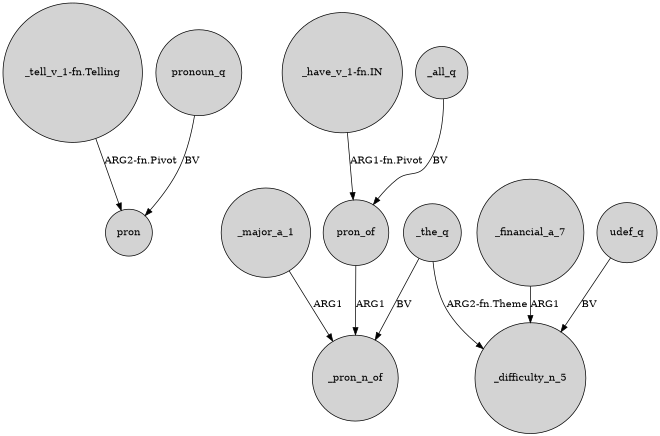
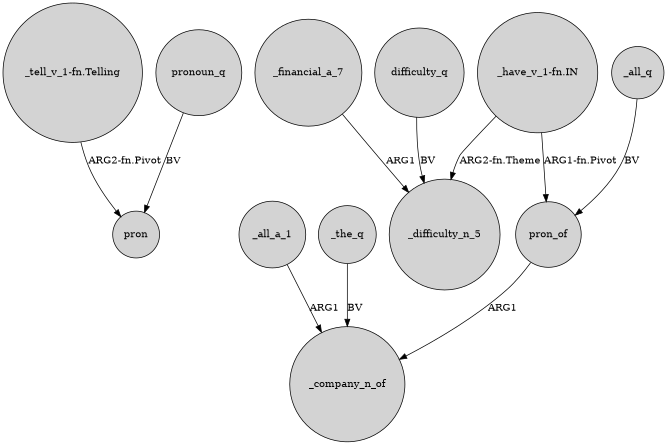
(266, 233) -> (272, 235)
(627, 233) -> (419, 73)
(446, 308) -> (471, 142)
(355, 378) -> (347, 384)
